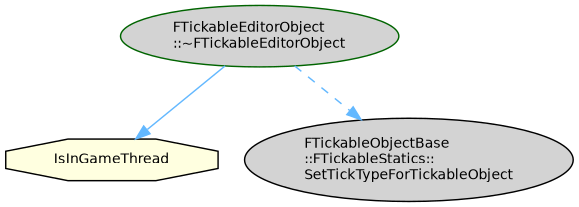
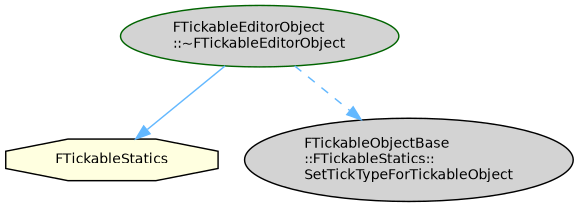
(112, 160) -> (112, 160)
